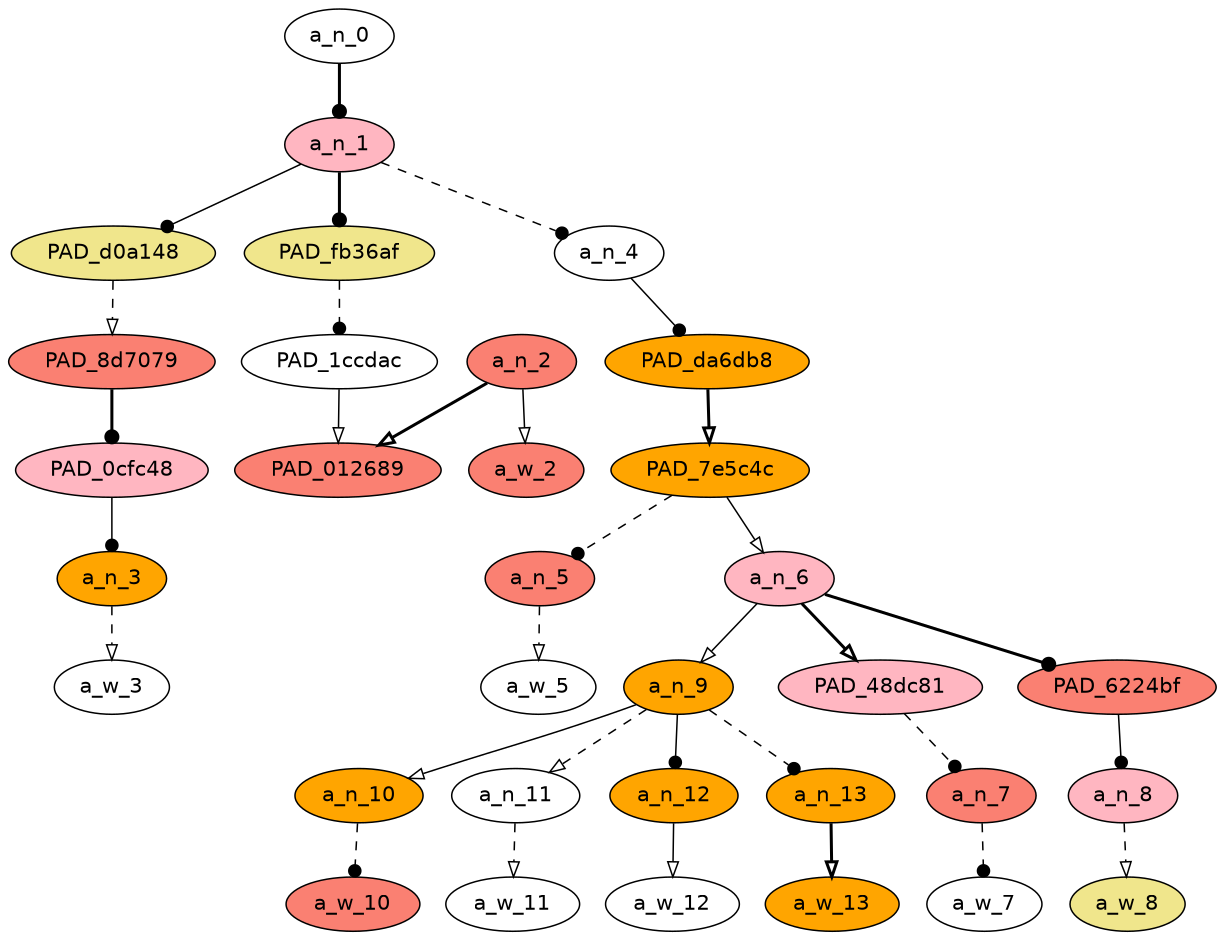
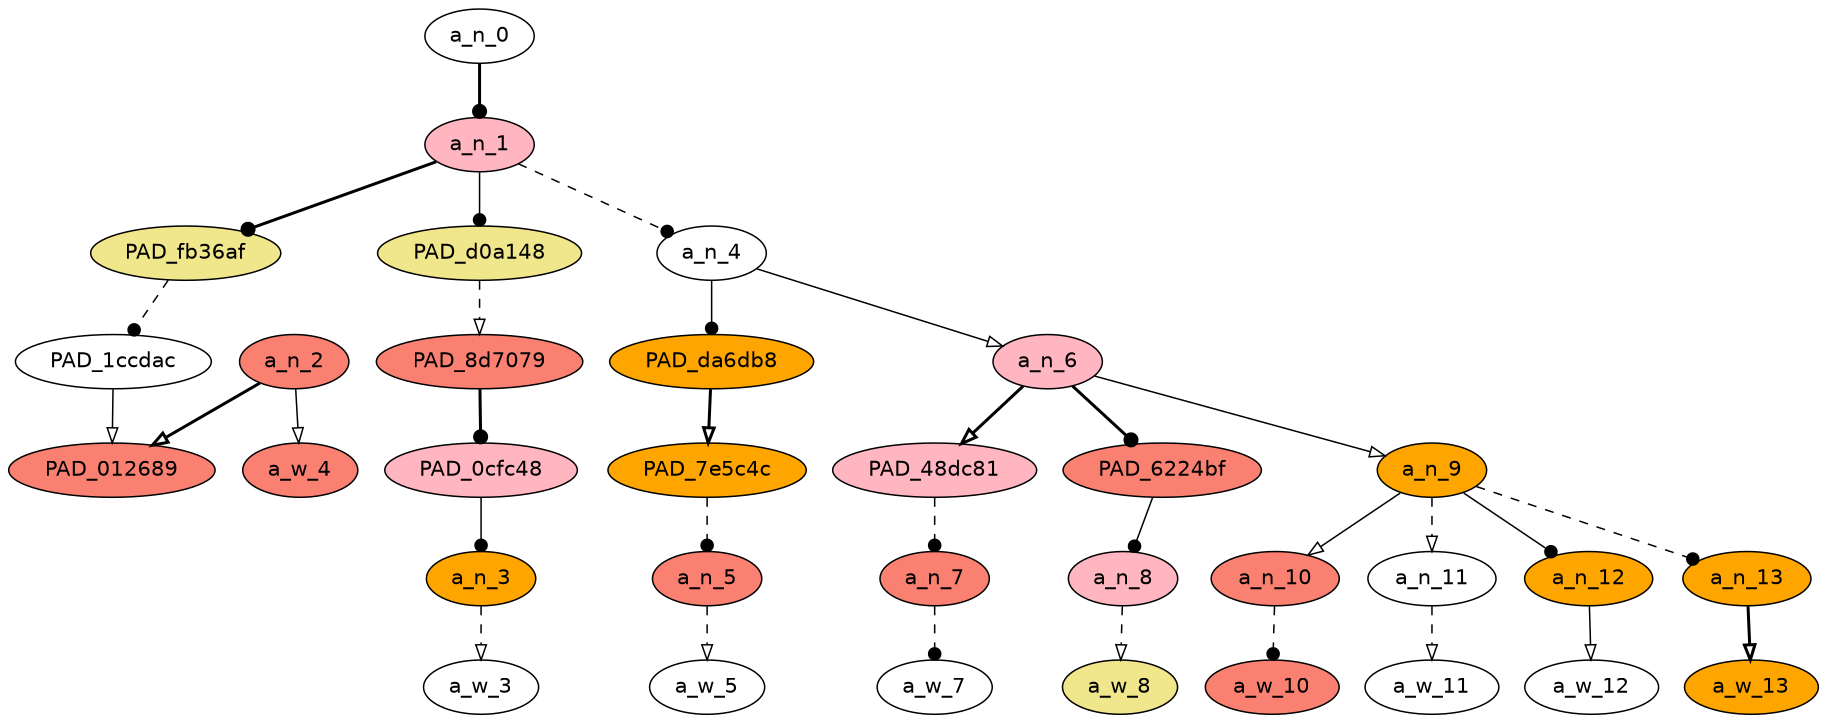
(526, 470) -> (300, 470)
(741, 518) -> (872, 305)
(359, 796) -> (1275, 579)
